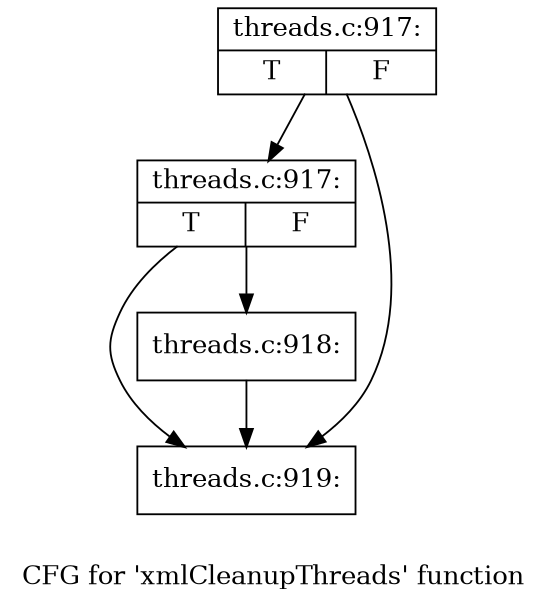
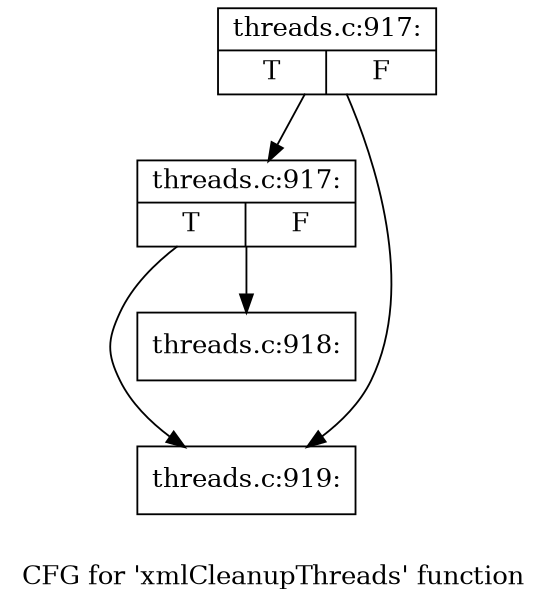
(246, 404) -> none
